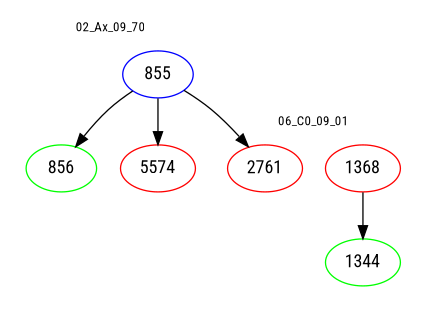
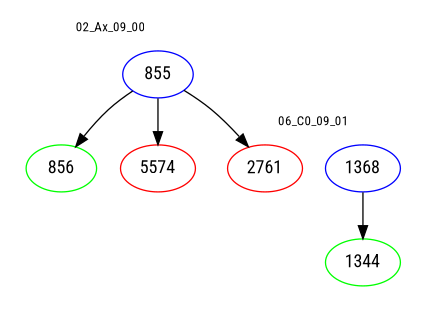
(111, 28) -> (111, 28)
(363, 168) -> (363, 168)
